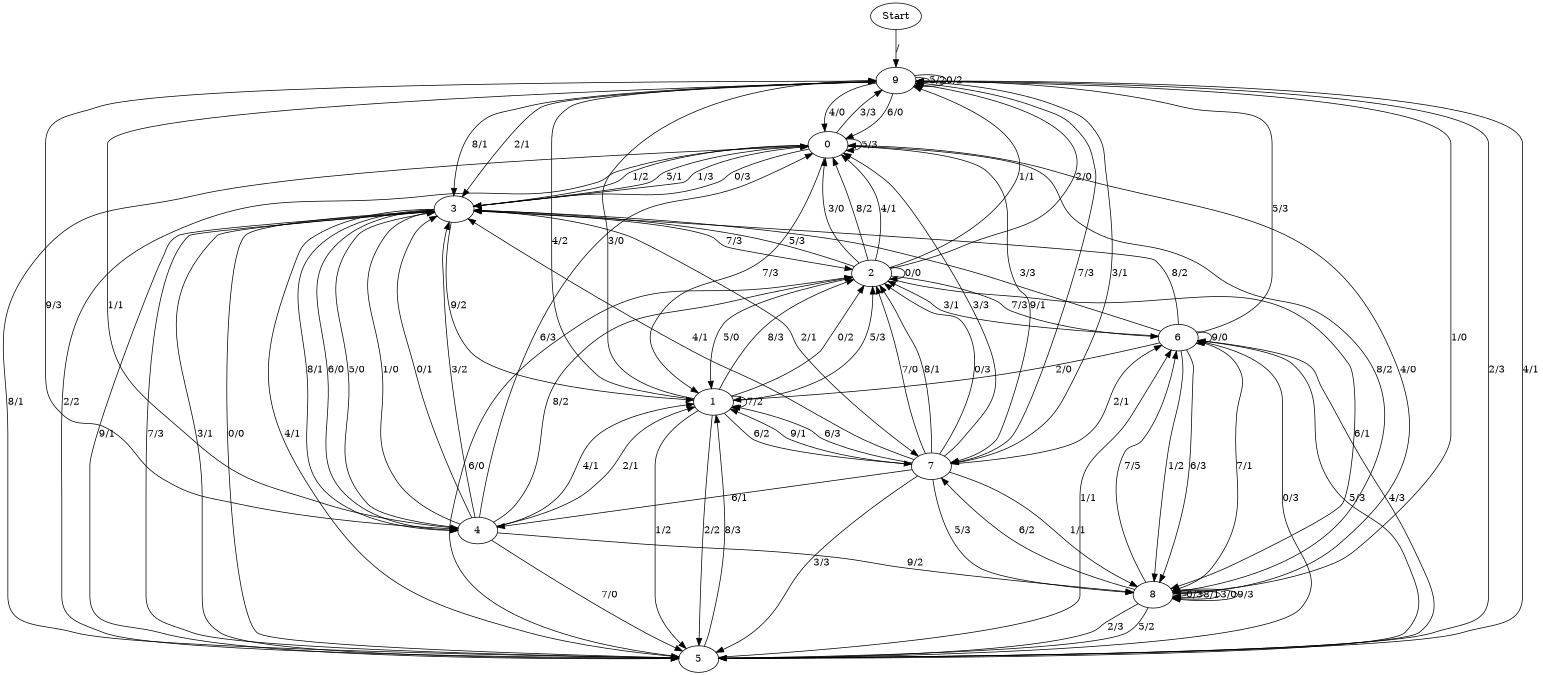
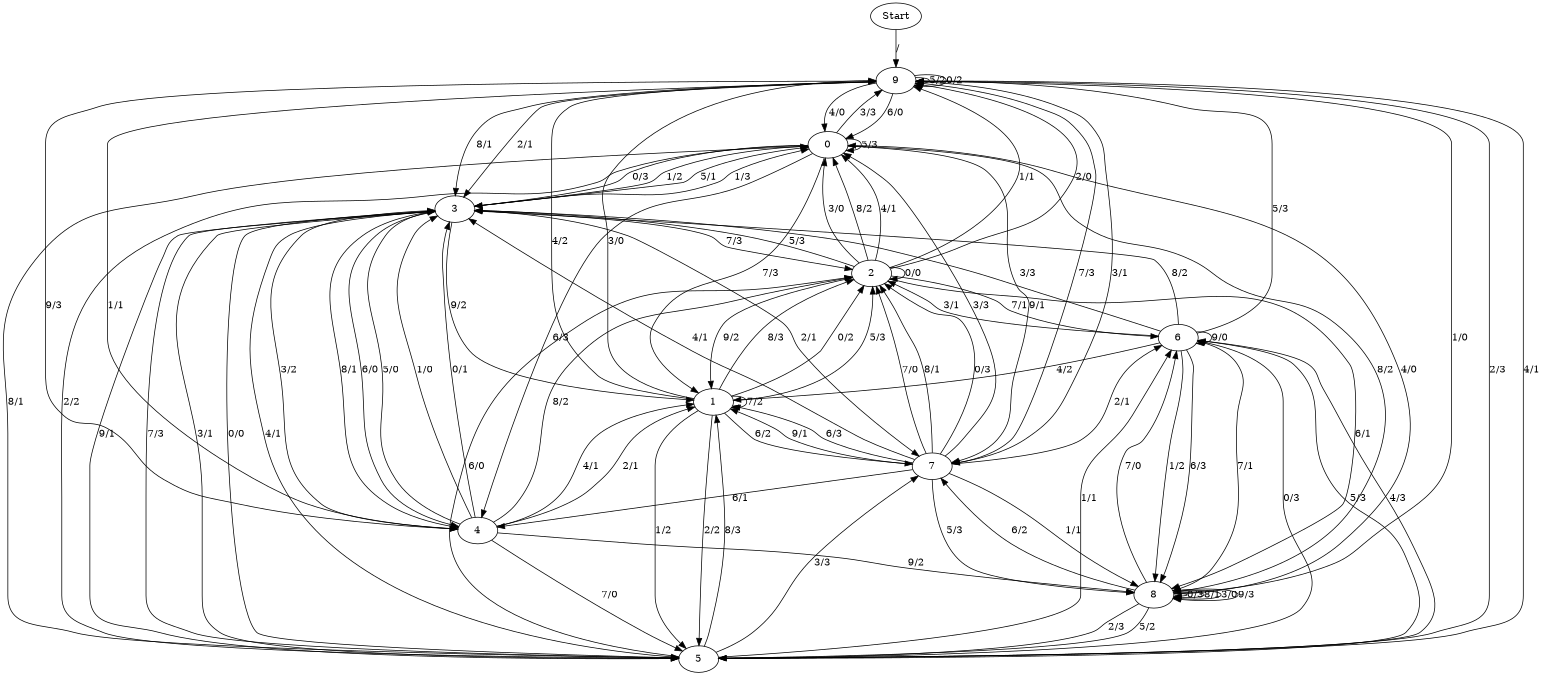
(573, 271) -> (582, 266)
(1020, 306) -> (1020, 306)
(732, 338) -> (732, 338)
(1064, 370) -> (1065, 370)
(1133, 466) -> (1134, 466)
(809, 562) -> (809, 563)
